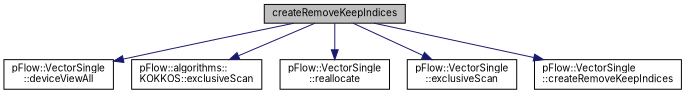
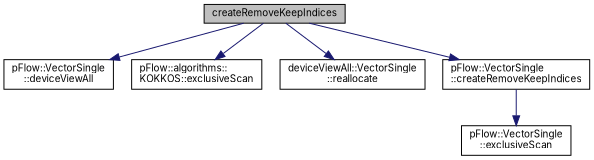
(388, 39) -> (516, 102)
(335, 74) -> (353, 74)
